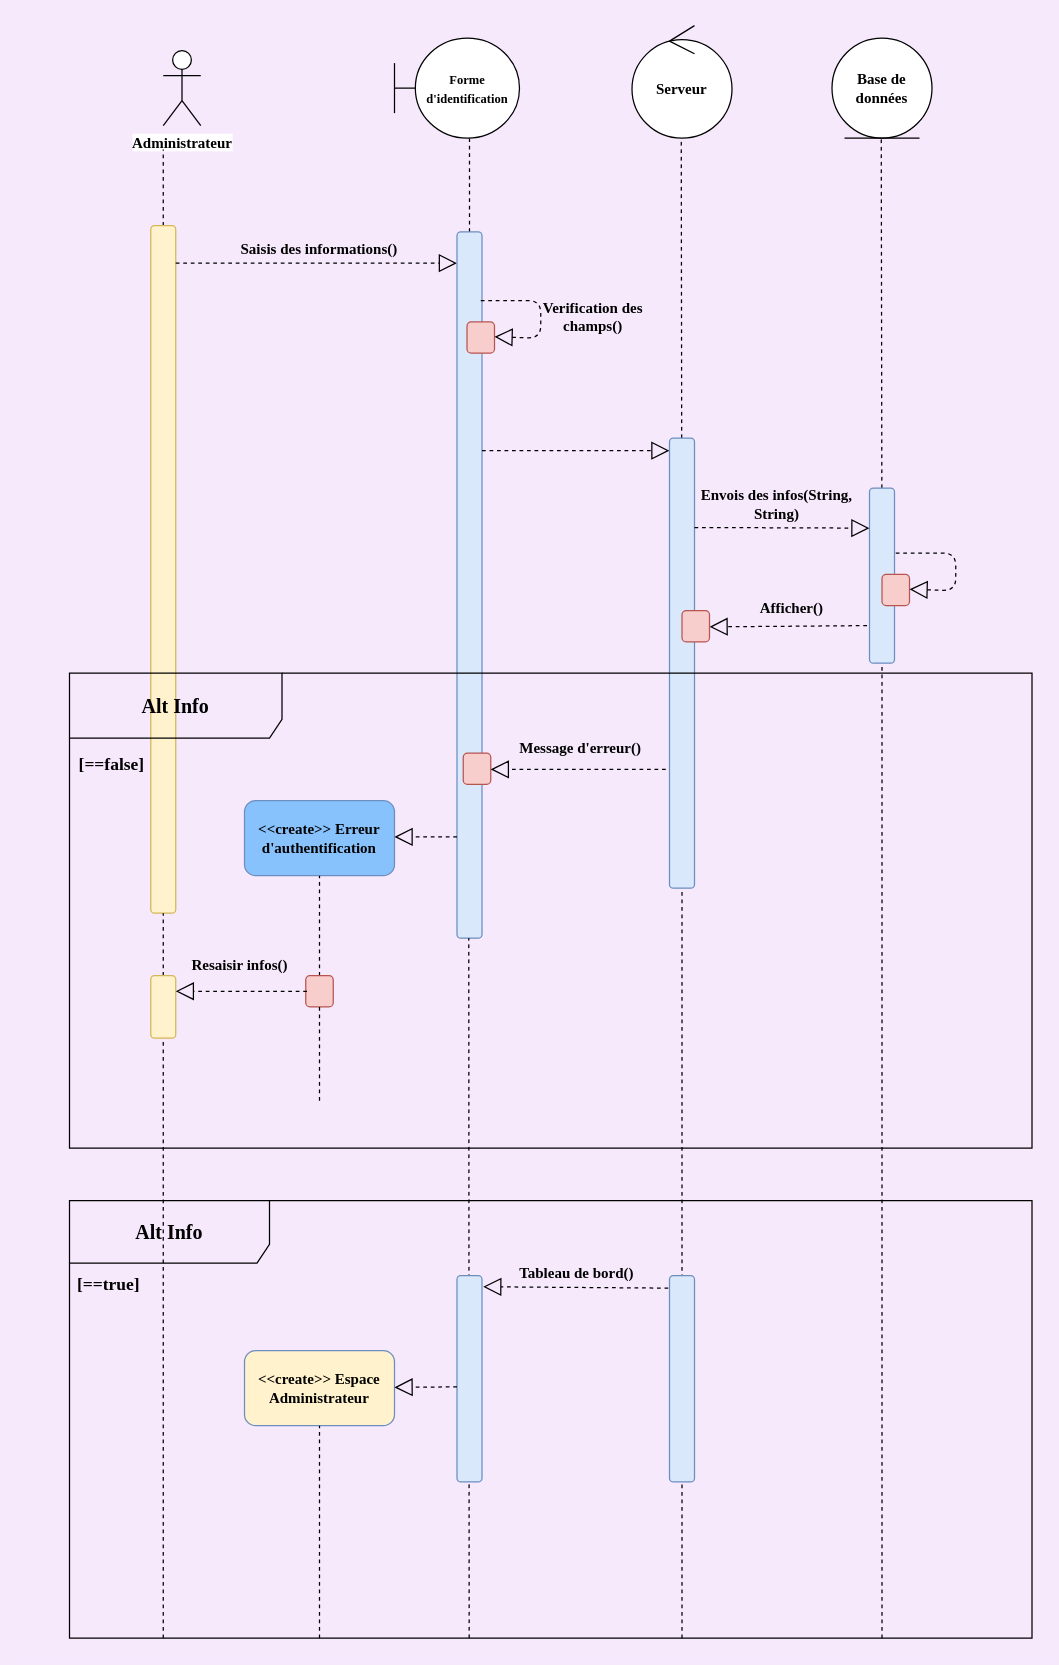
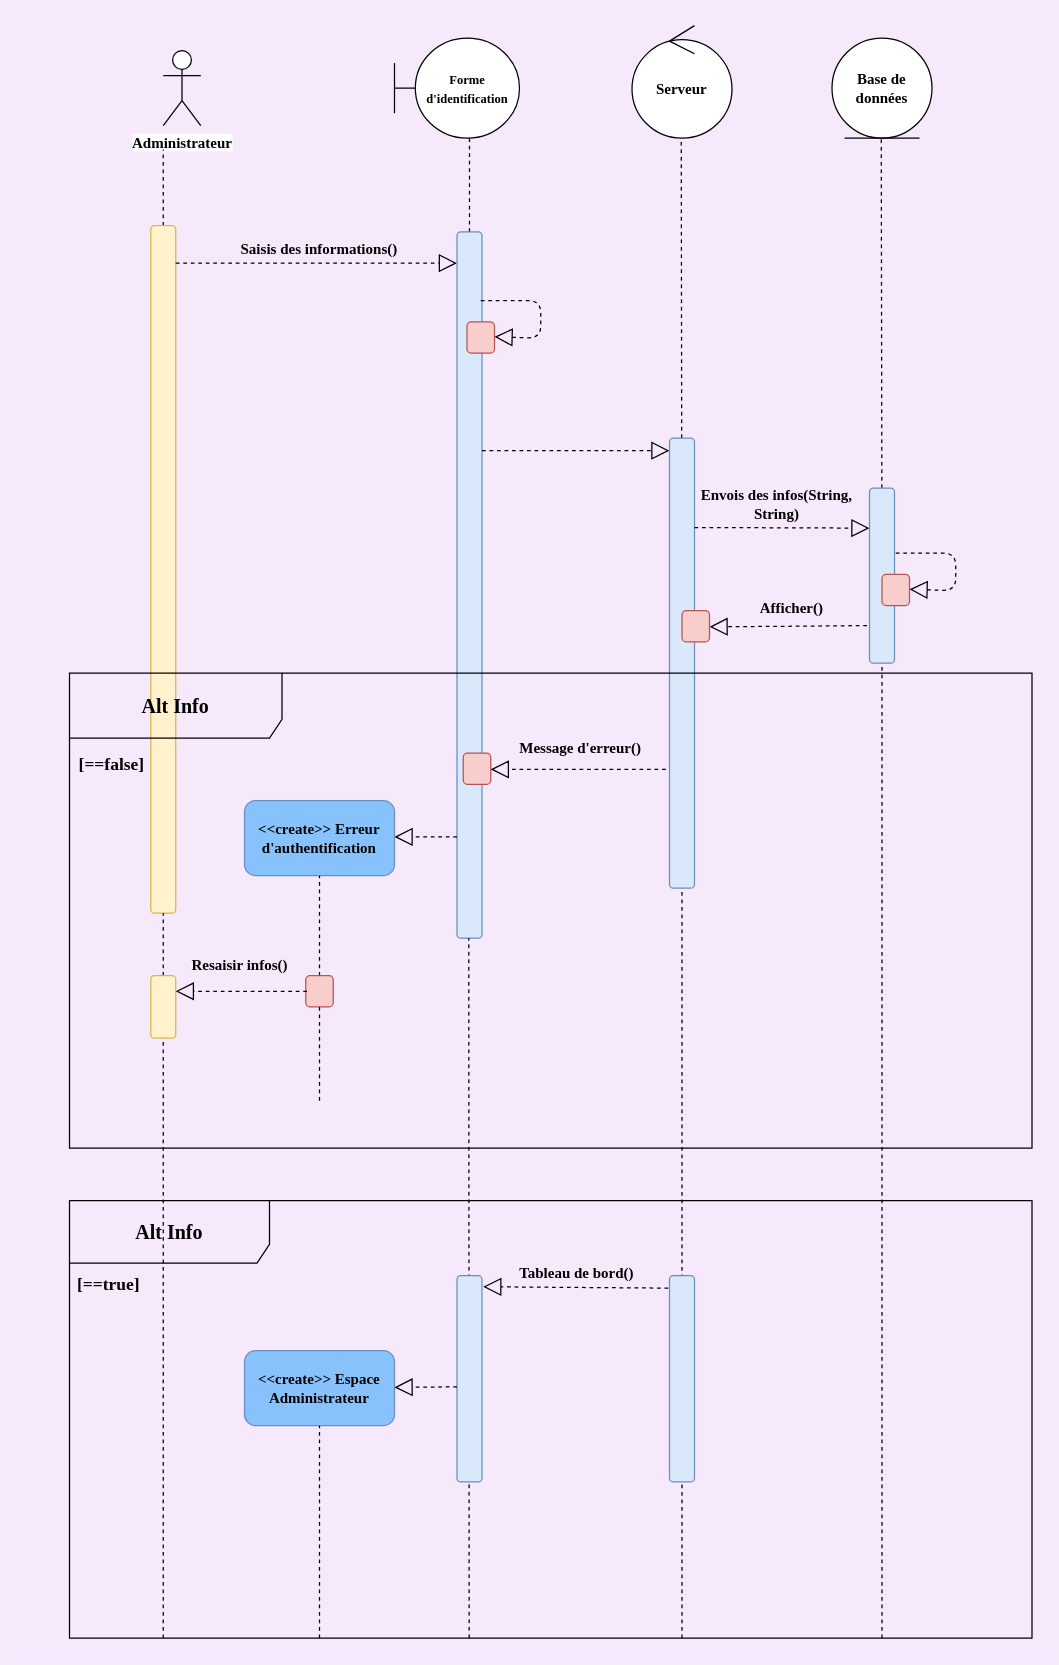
(593, 317) -> none
(319, 1388) -> (319, 1388)
